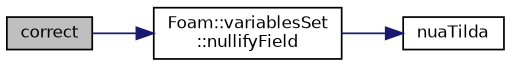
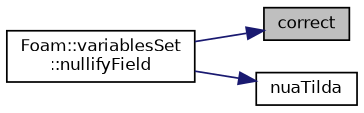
(114, 33) -> (221, 37)
